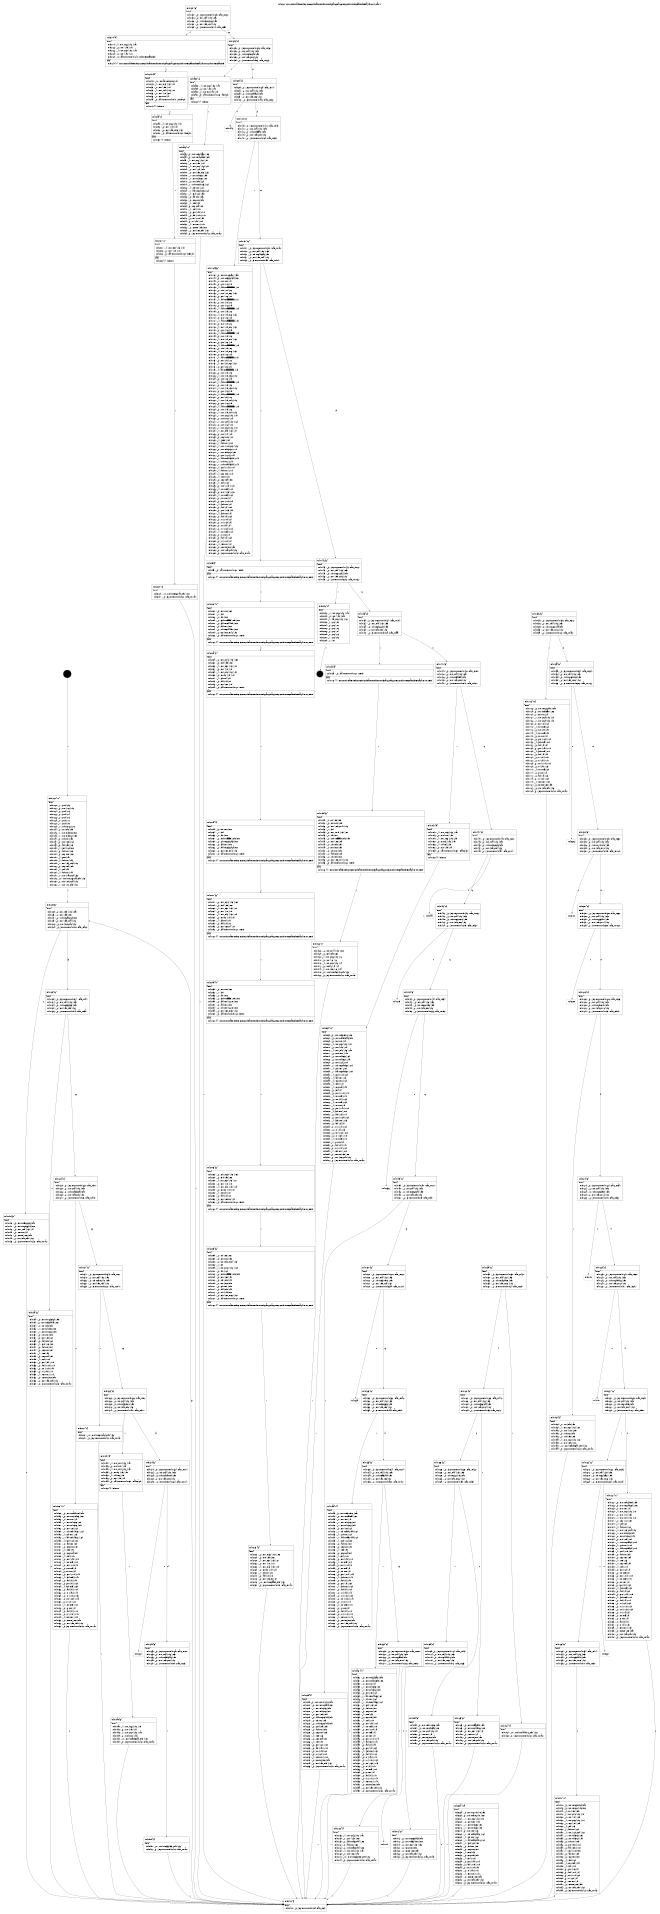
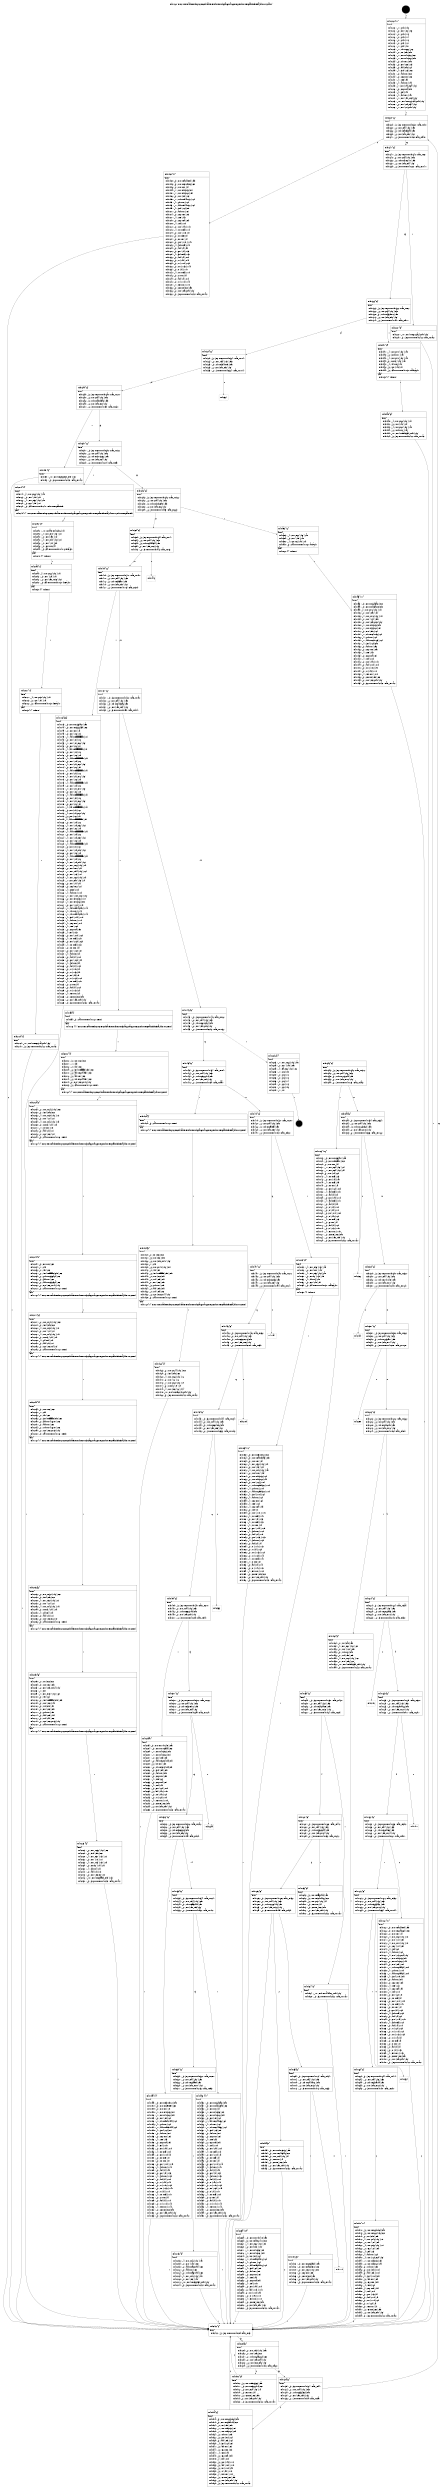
none -> (99, 425)
(67, 895) -> (406, 112)
(445, 1872) -> (256, 2124)
